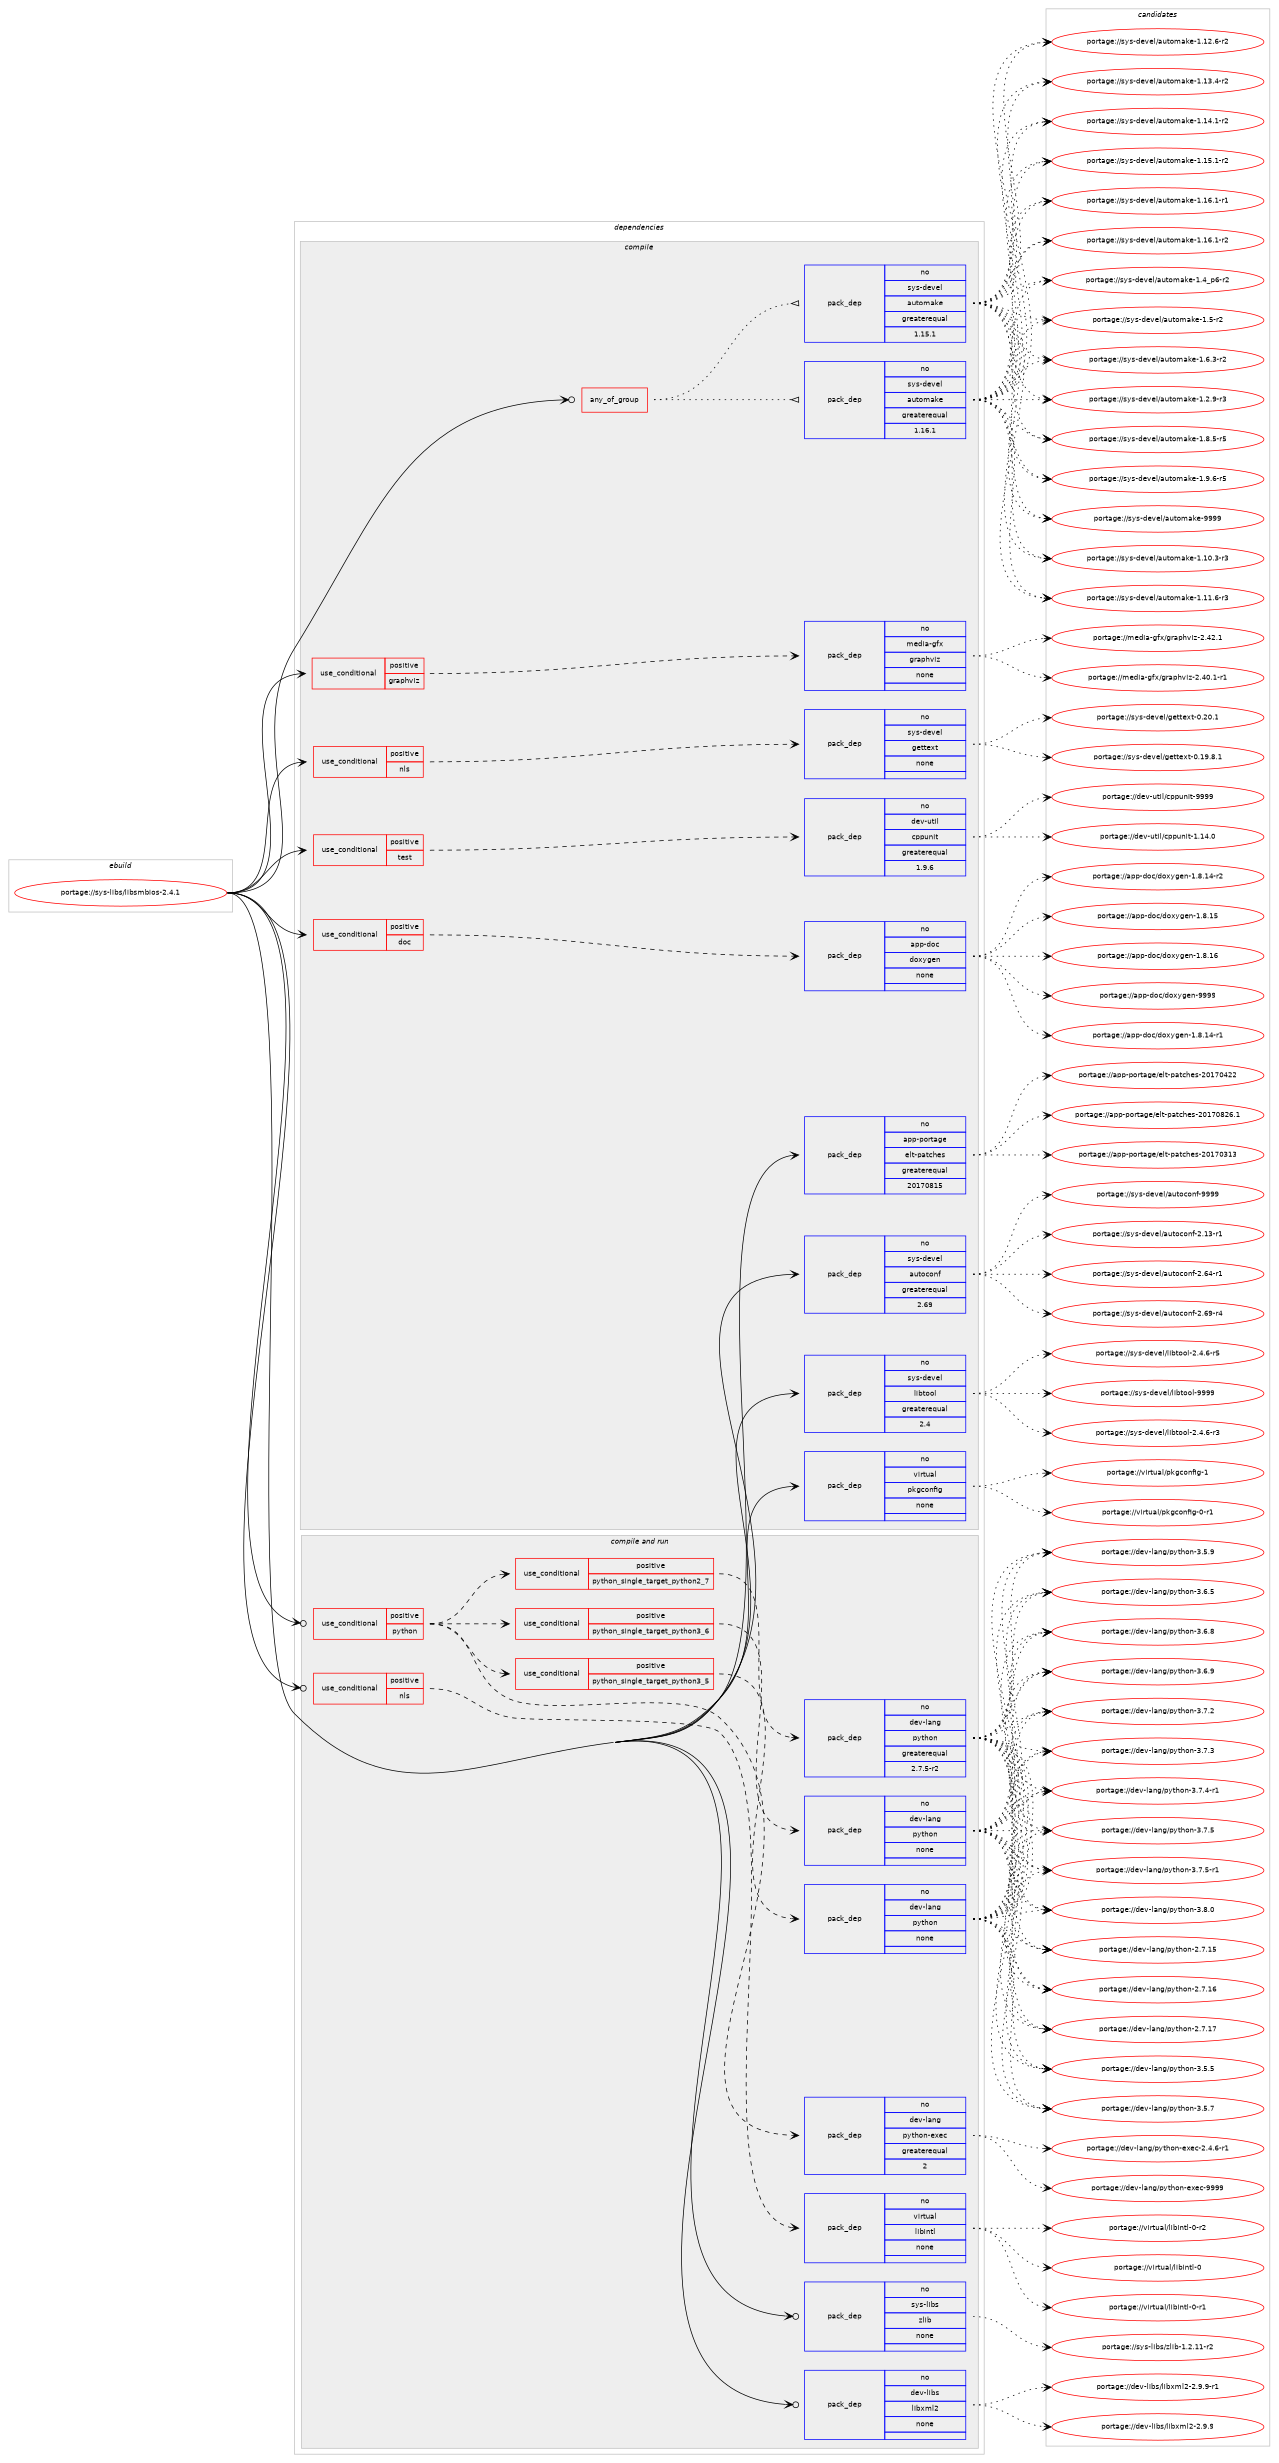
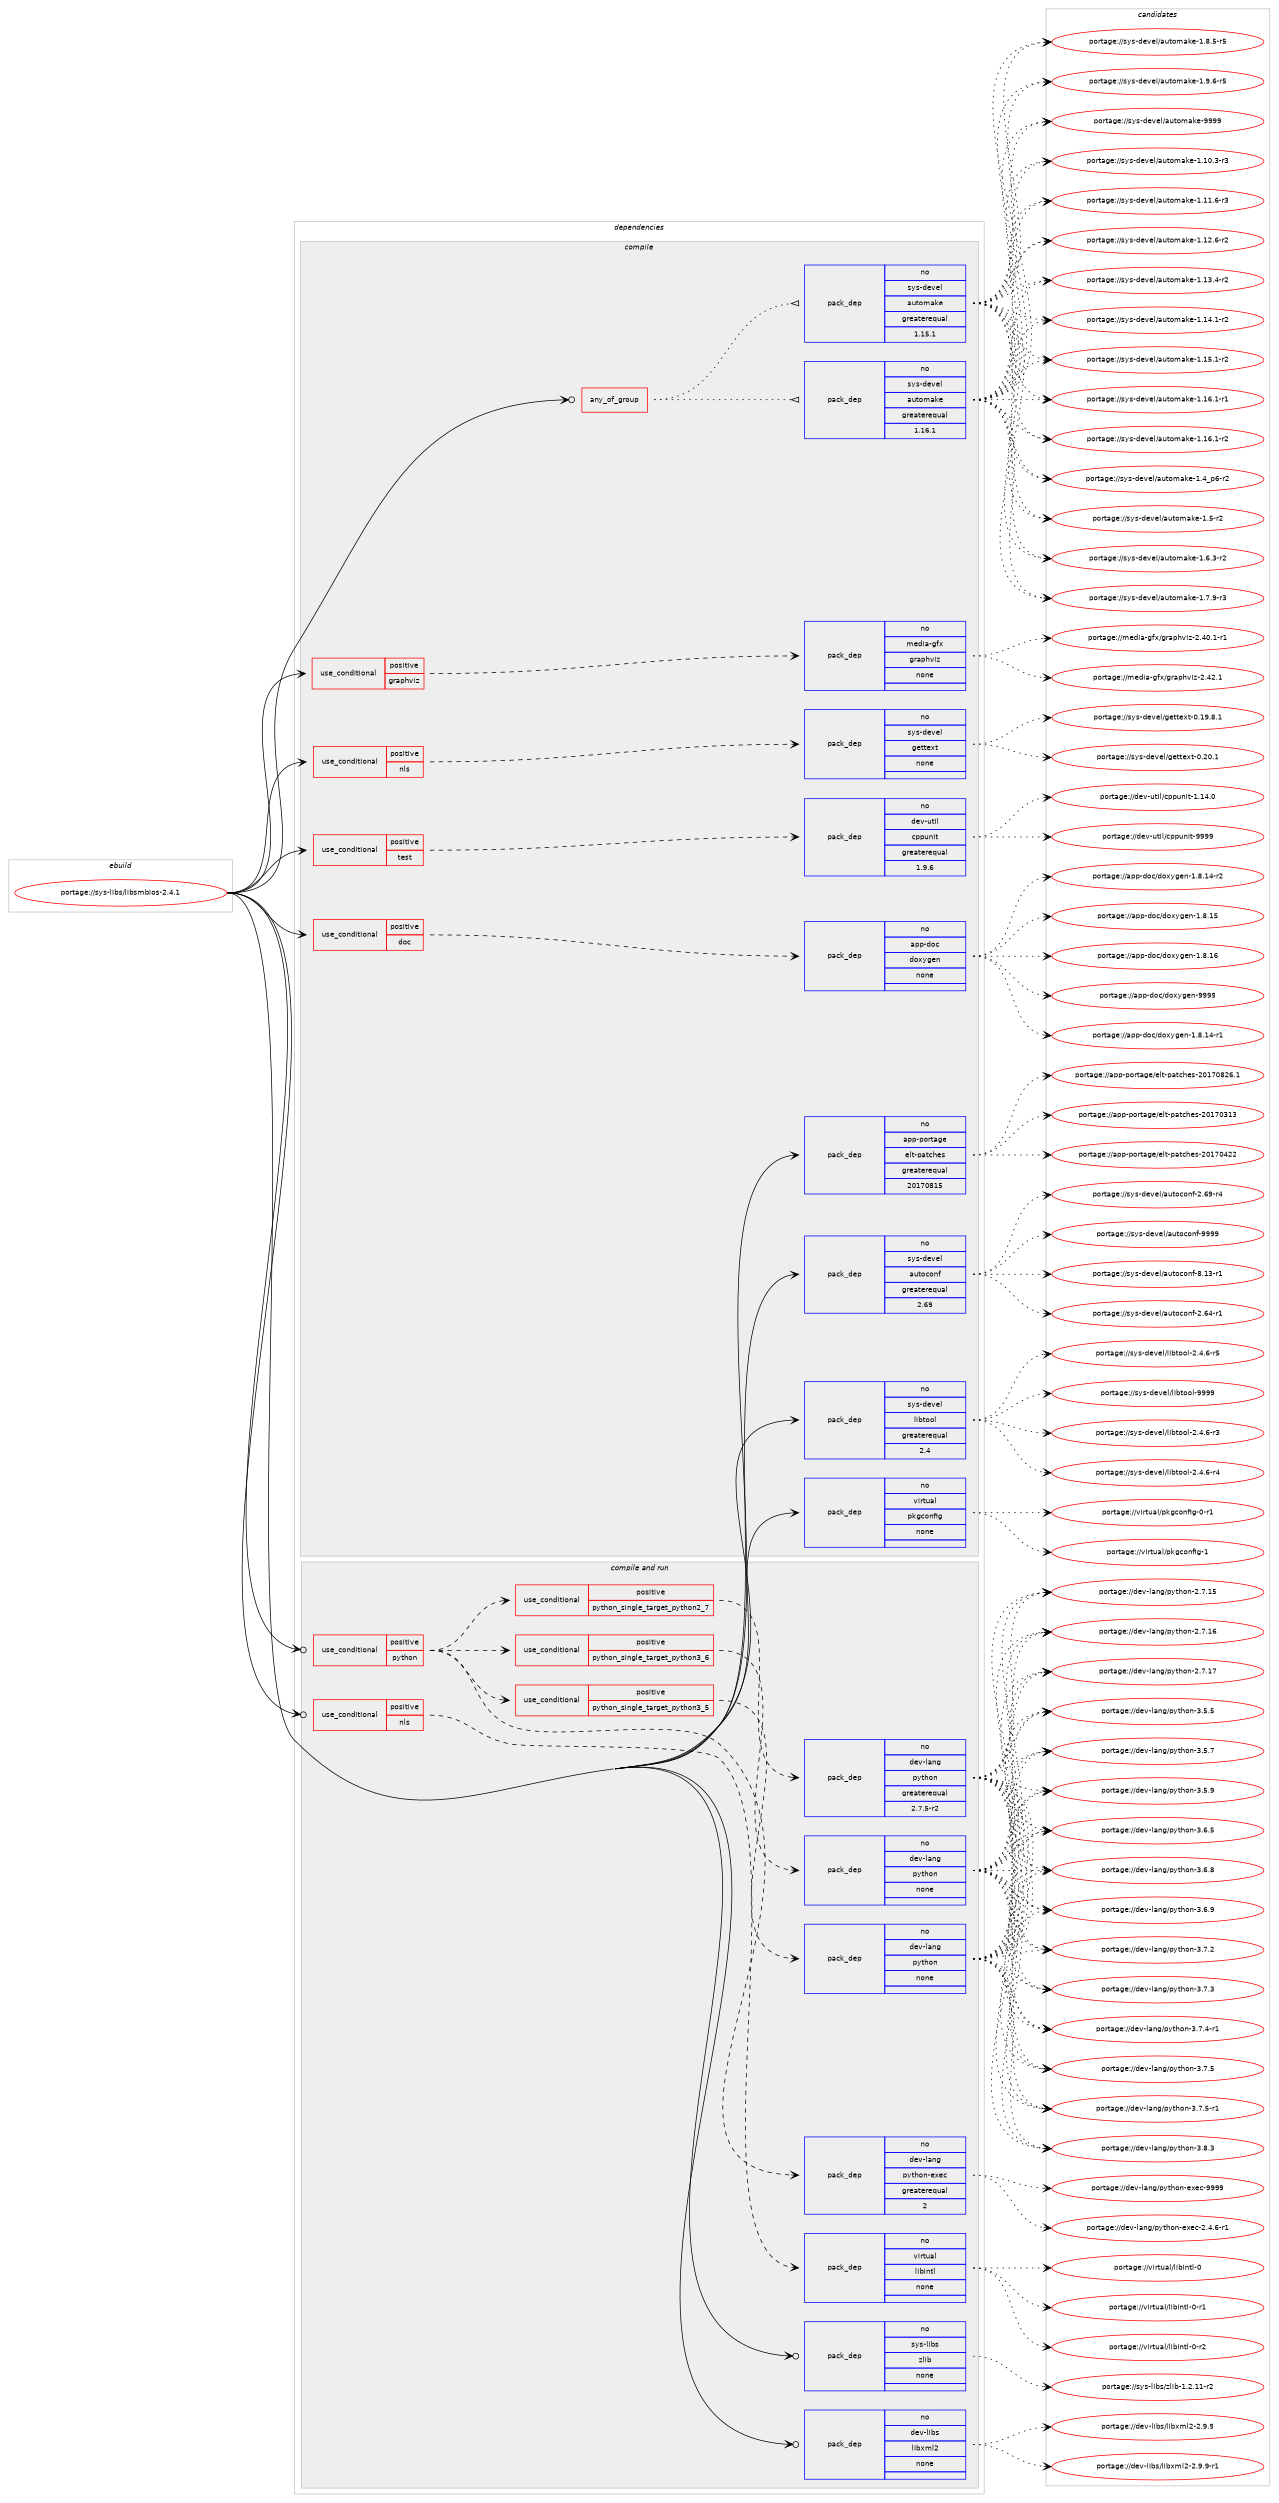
(1158, 400) -> (1158, 598)
(1158, 1234) -> (1158, 1274)
none -> (1158, 1473)
(1158, 1910) -> (1158, 2149)
